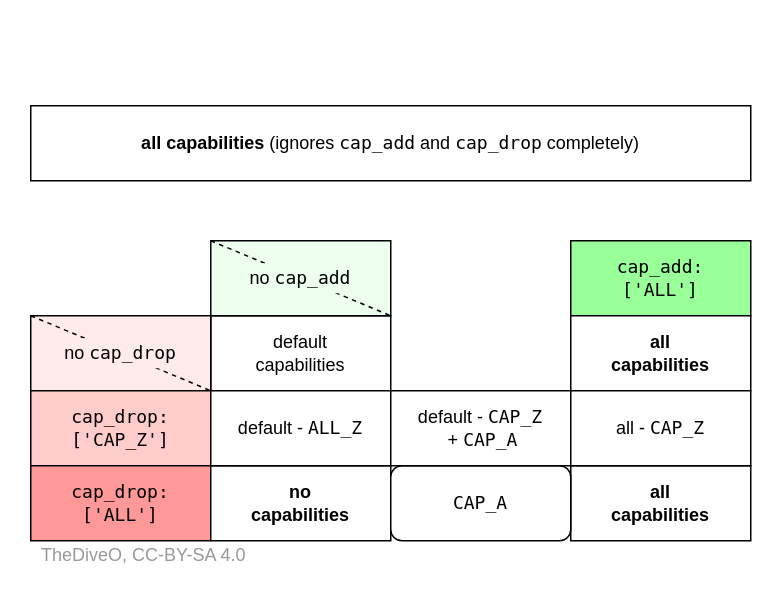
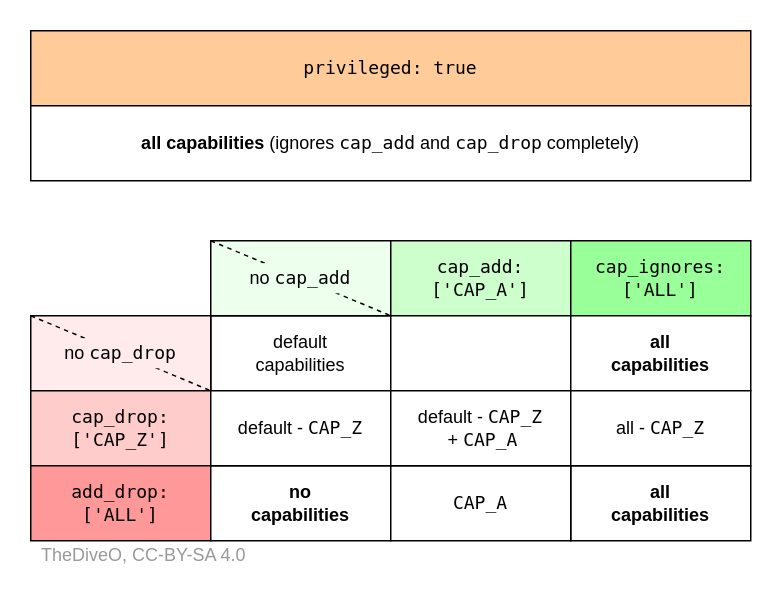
none -> (391, 68)
none -> (481, 278)
(661, 278) -> (661, 278)
(301, 428) -> (301, 428)
(121, 503) -> (121, 503)
(481, 503) -> (481, 503)
